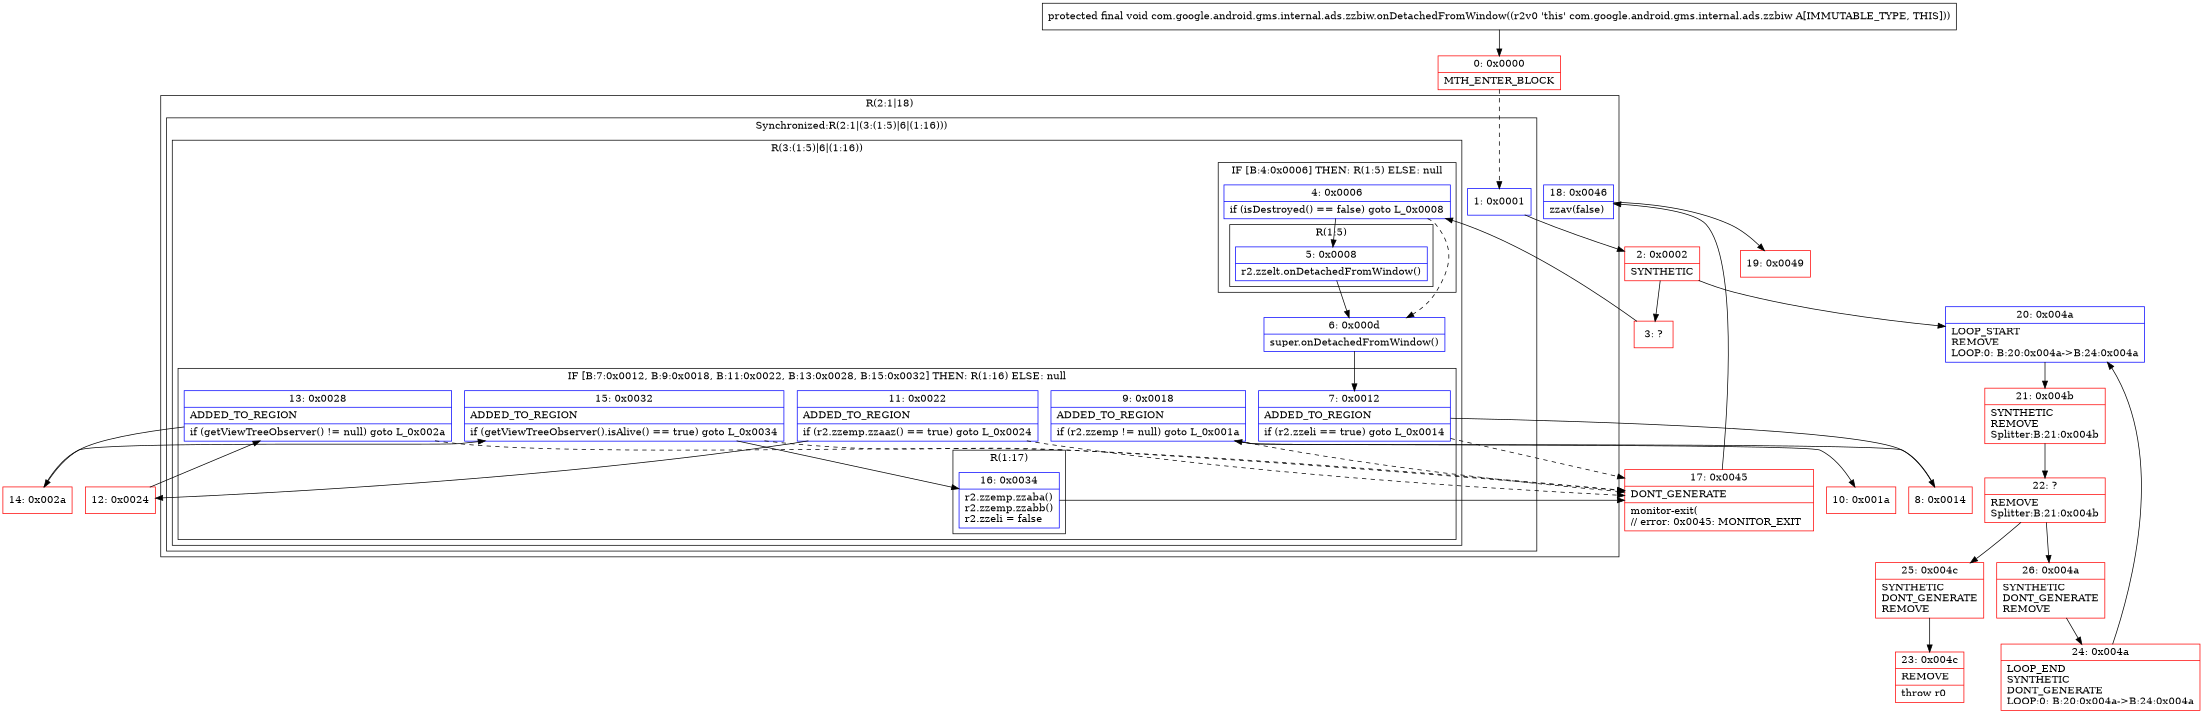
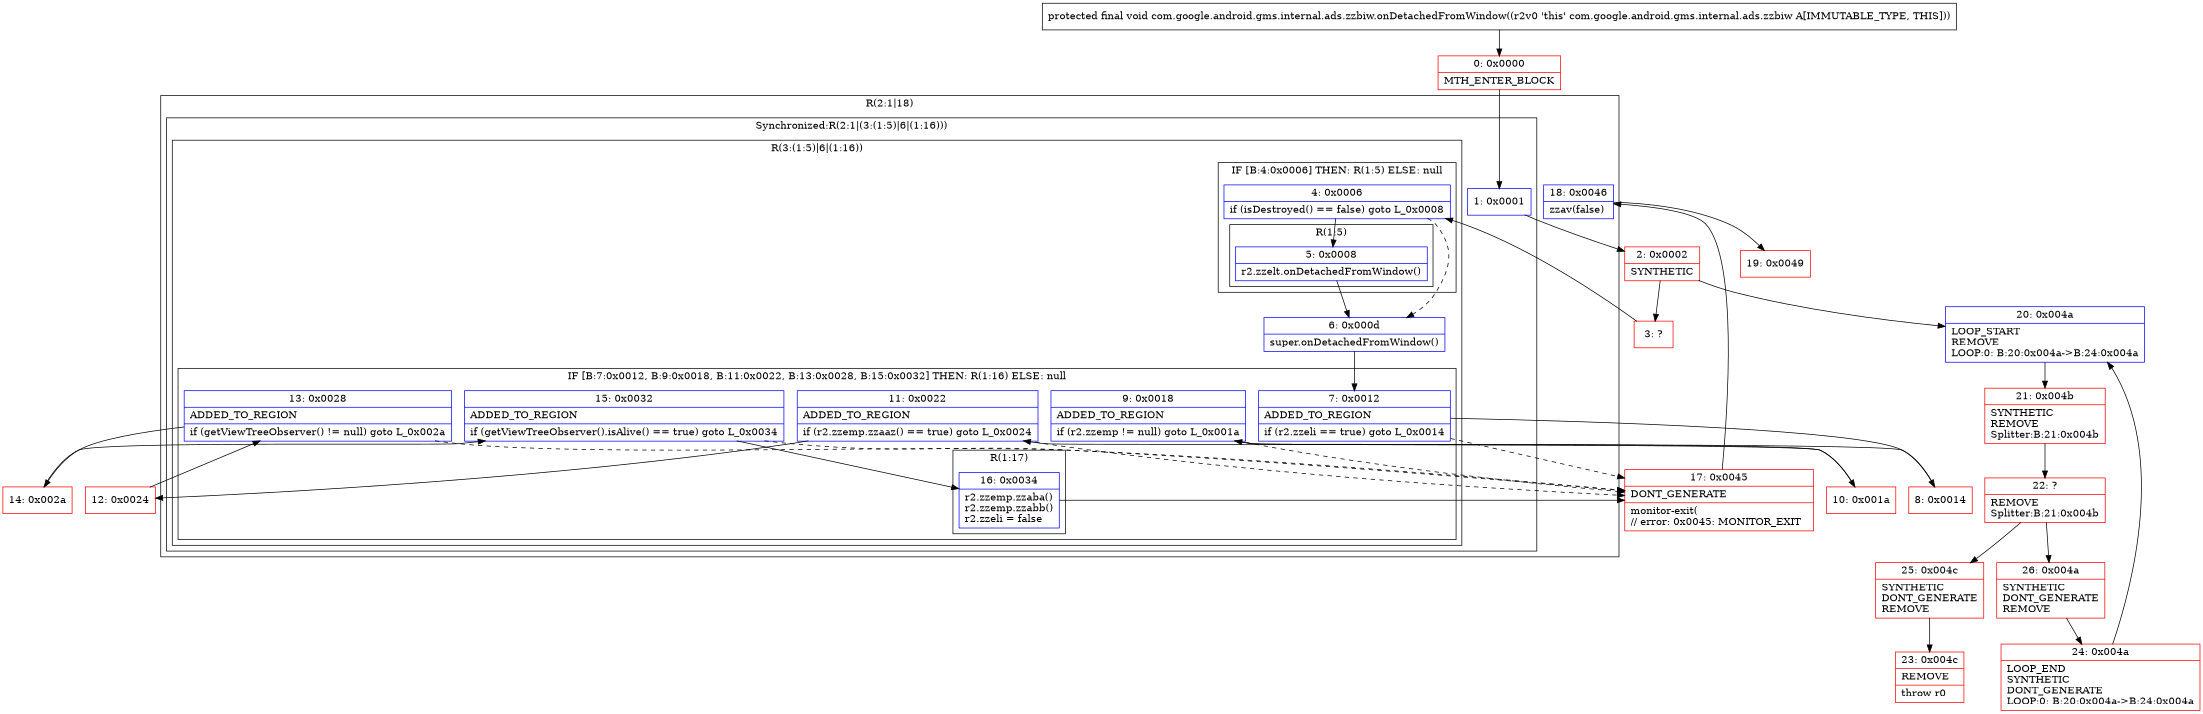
(1499, 136) -> (1499, 136)
none -> (1451, 444)
